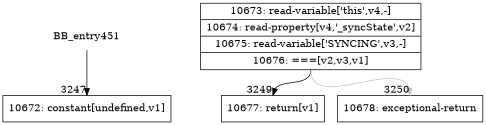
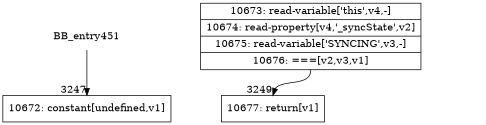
(410, 109) -> none
